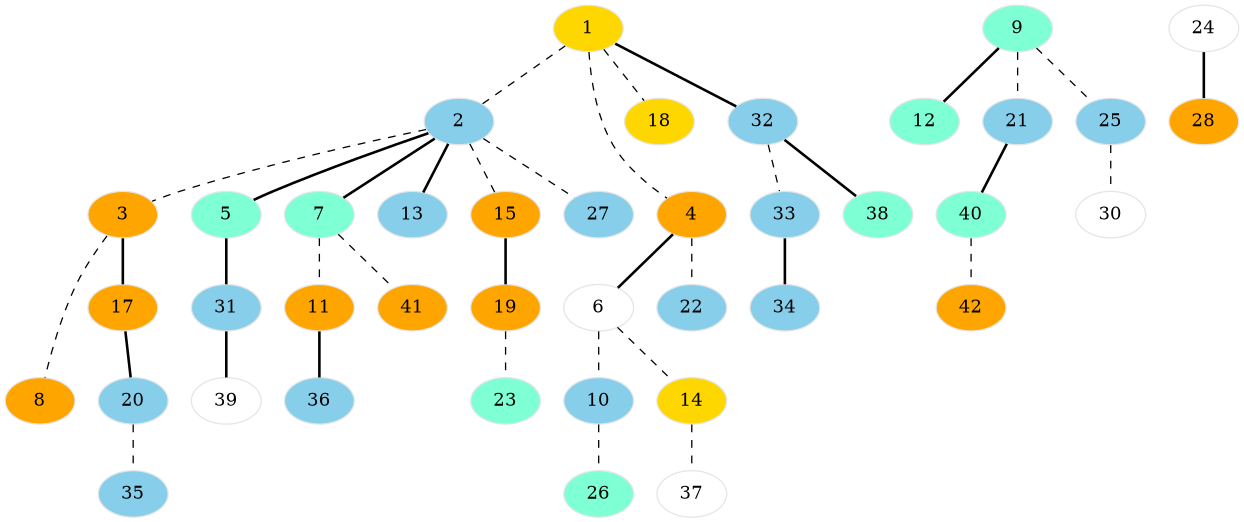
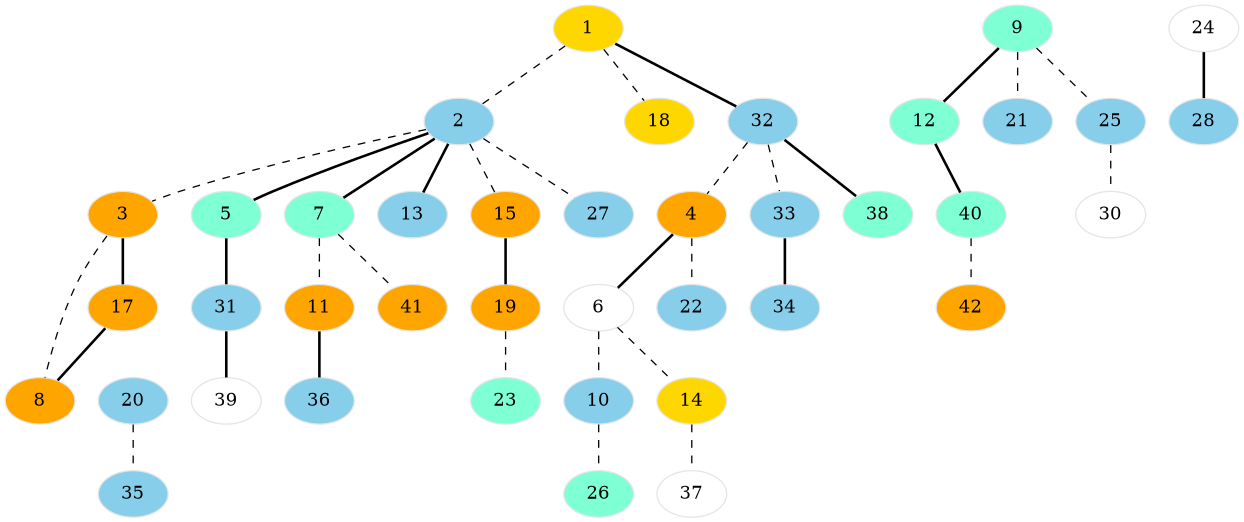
(1204, 122) -> (1204, 122)
(608, 136) -> (727, 168)
(994, 168) -> (948, 168)
(128, 354) -> (81, 354)
